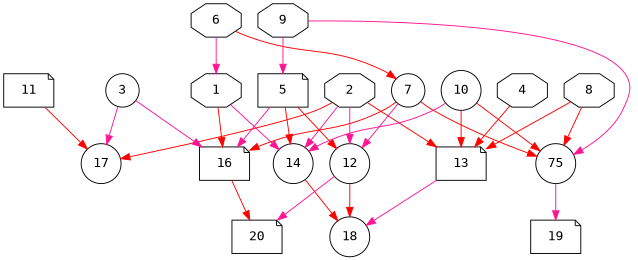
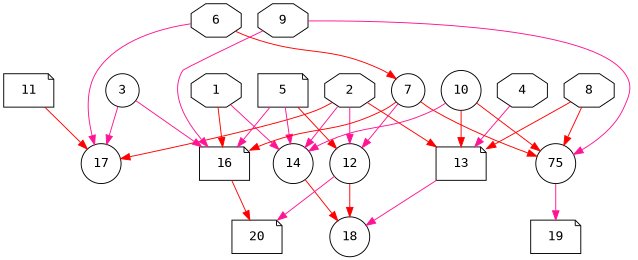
(216, 51) -> (111, 56)
(283, 53) -> (188, 67)
(494, 124) -> (494, 124)
(288, 126) -> (288, 126)
